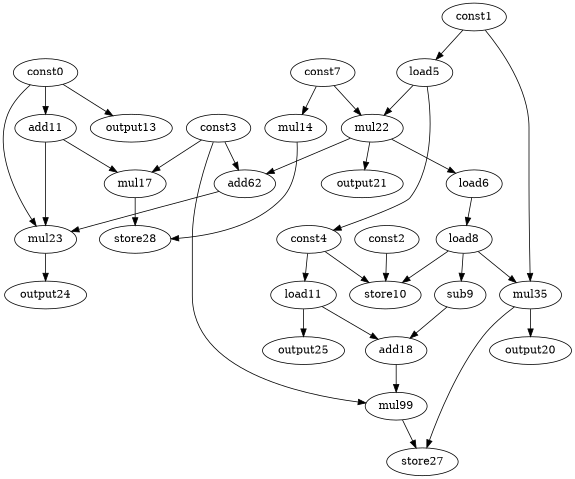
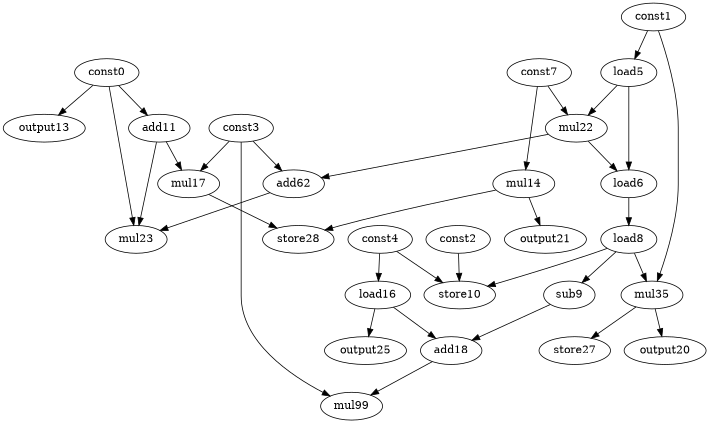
(368, 152) -> (533, 208)
(420, 180) -> (629, 124)
(46, 295) -> none
(304, 295) -> (378, 295)
(408, 431) -> none
